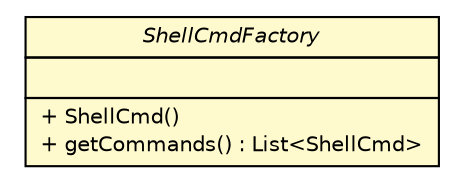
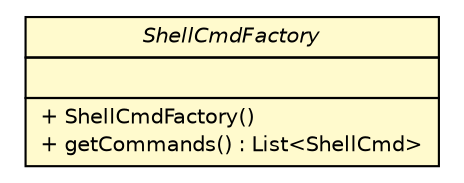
(111, 117) -> (148, 117)
